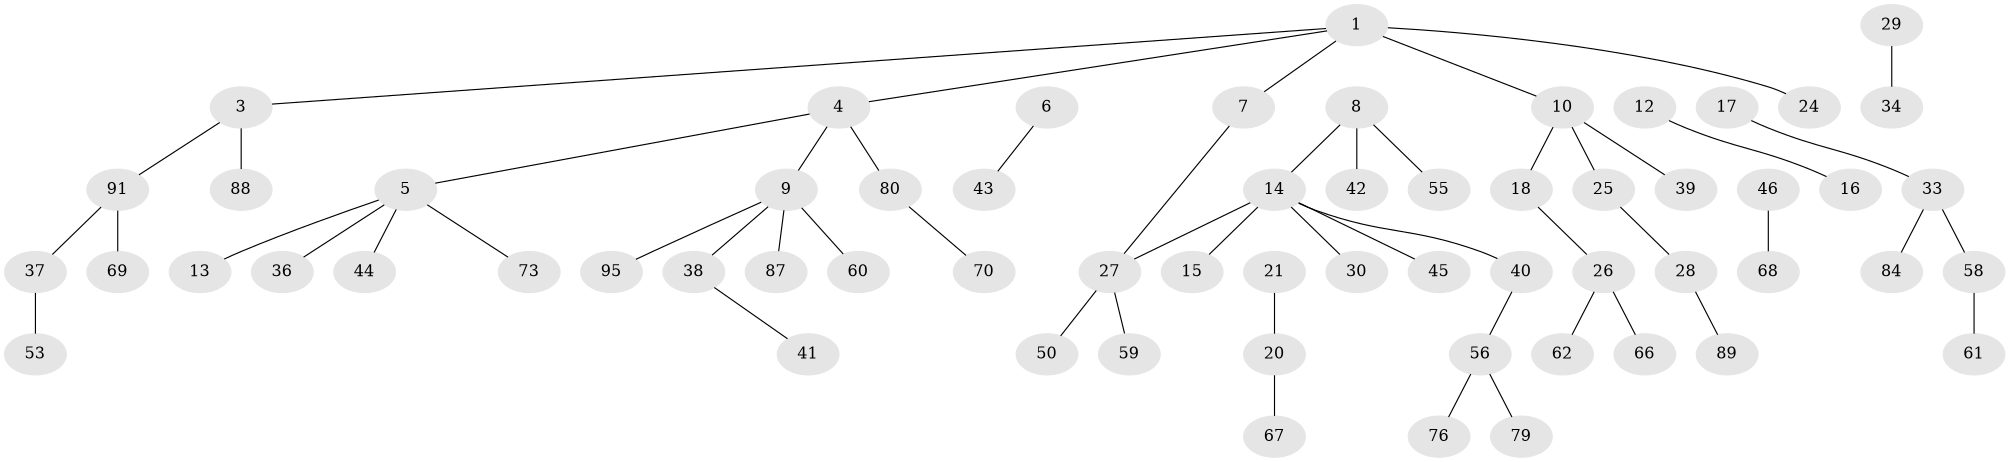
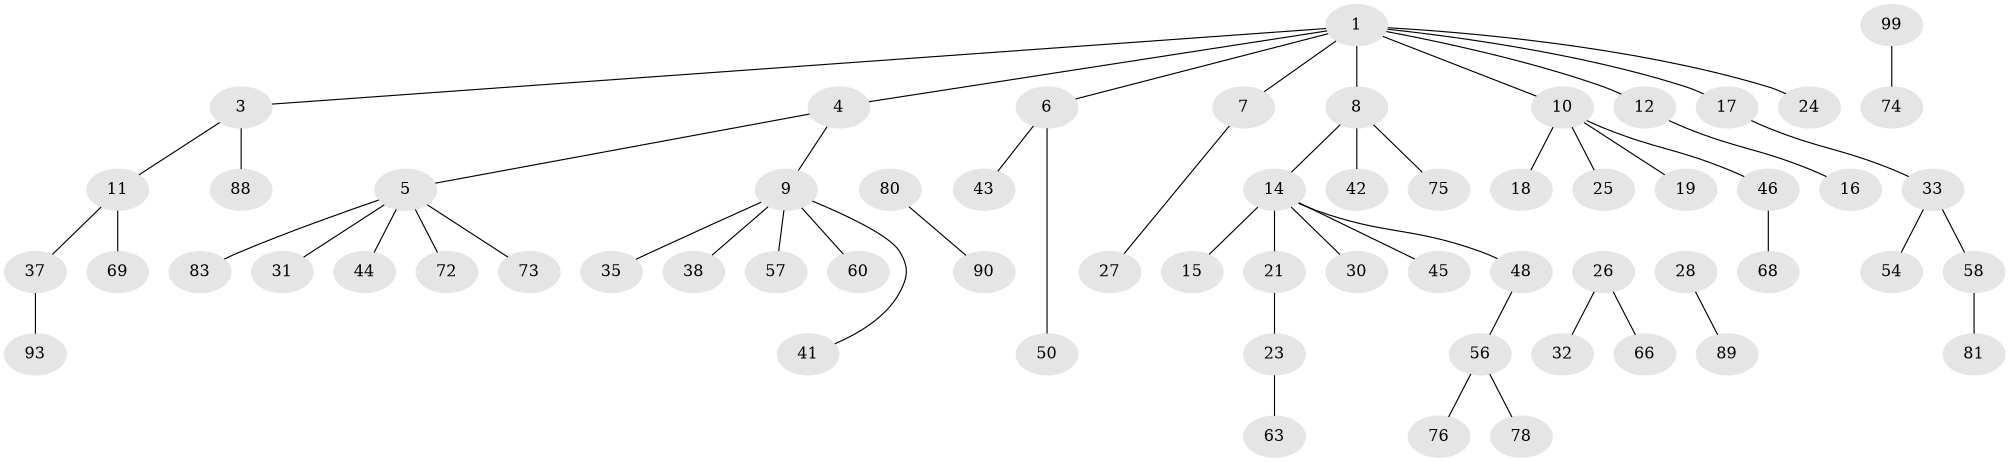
(1892, 25) -> (1892, 25)
none -> (1547, 53)
none -> (1505, 58)
none -> (1202, 66)
none -> (1357, 66)
(1892, 107) -> (1892, 107)
(865, 149) -> none
none -> (1665, 149)
(118, 190) -> (118, 190)
(1439, 190) -> (1439, 190)
(1686, 190) -> (1686, 190)
(1192, 231) -> (1275, 231)
(1562, 231) -> none
(1645, 231) -> none
(200, 272) -> (200, 272)
(282, 272) -> (282, 272)
none -> (447, 272)
(612, 272) -> (612, 272)
(776, 272) -> (776, 272)
(984, 272) -> (984, 272)
(1521, 272) -> (1521, 272)
(1892, 272) -> (1892, 272)
(751, 313) -> (905, 263)
(1078, 313) -> (1047, 231)
(35, 354) -> (35, 354)
(1129, 354) -> none
(1275, 354) -> (1275, 354)
(1563, 354) -> (1563, 354)
(1974, 354) -> (1974, 354)
(1275, 437) -> (1275, 437)
(1521, 437) -> (1521, 437)
